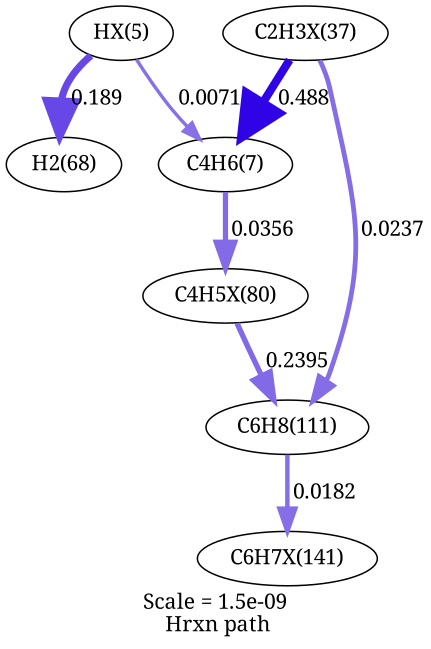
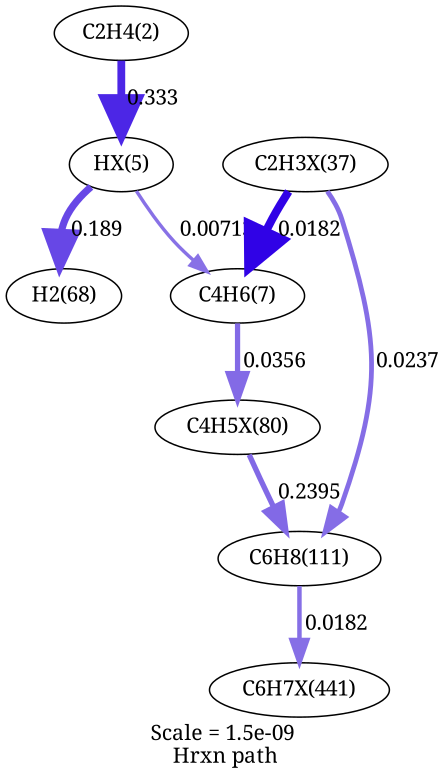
none -> (121, 33)
(301, 99) -> (307, 230)
(287, 559) -> (299, 690)
